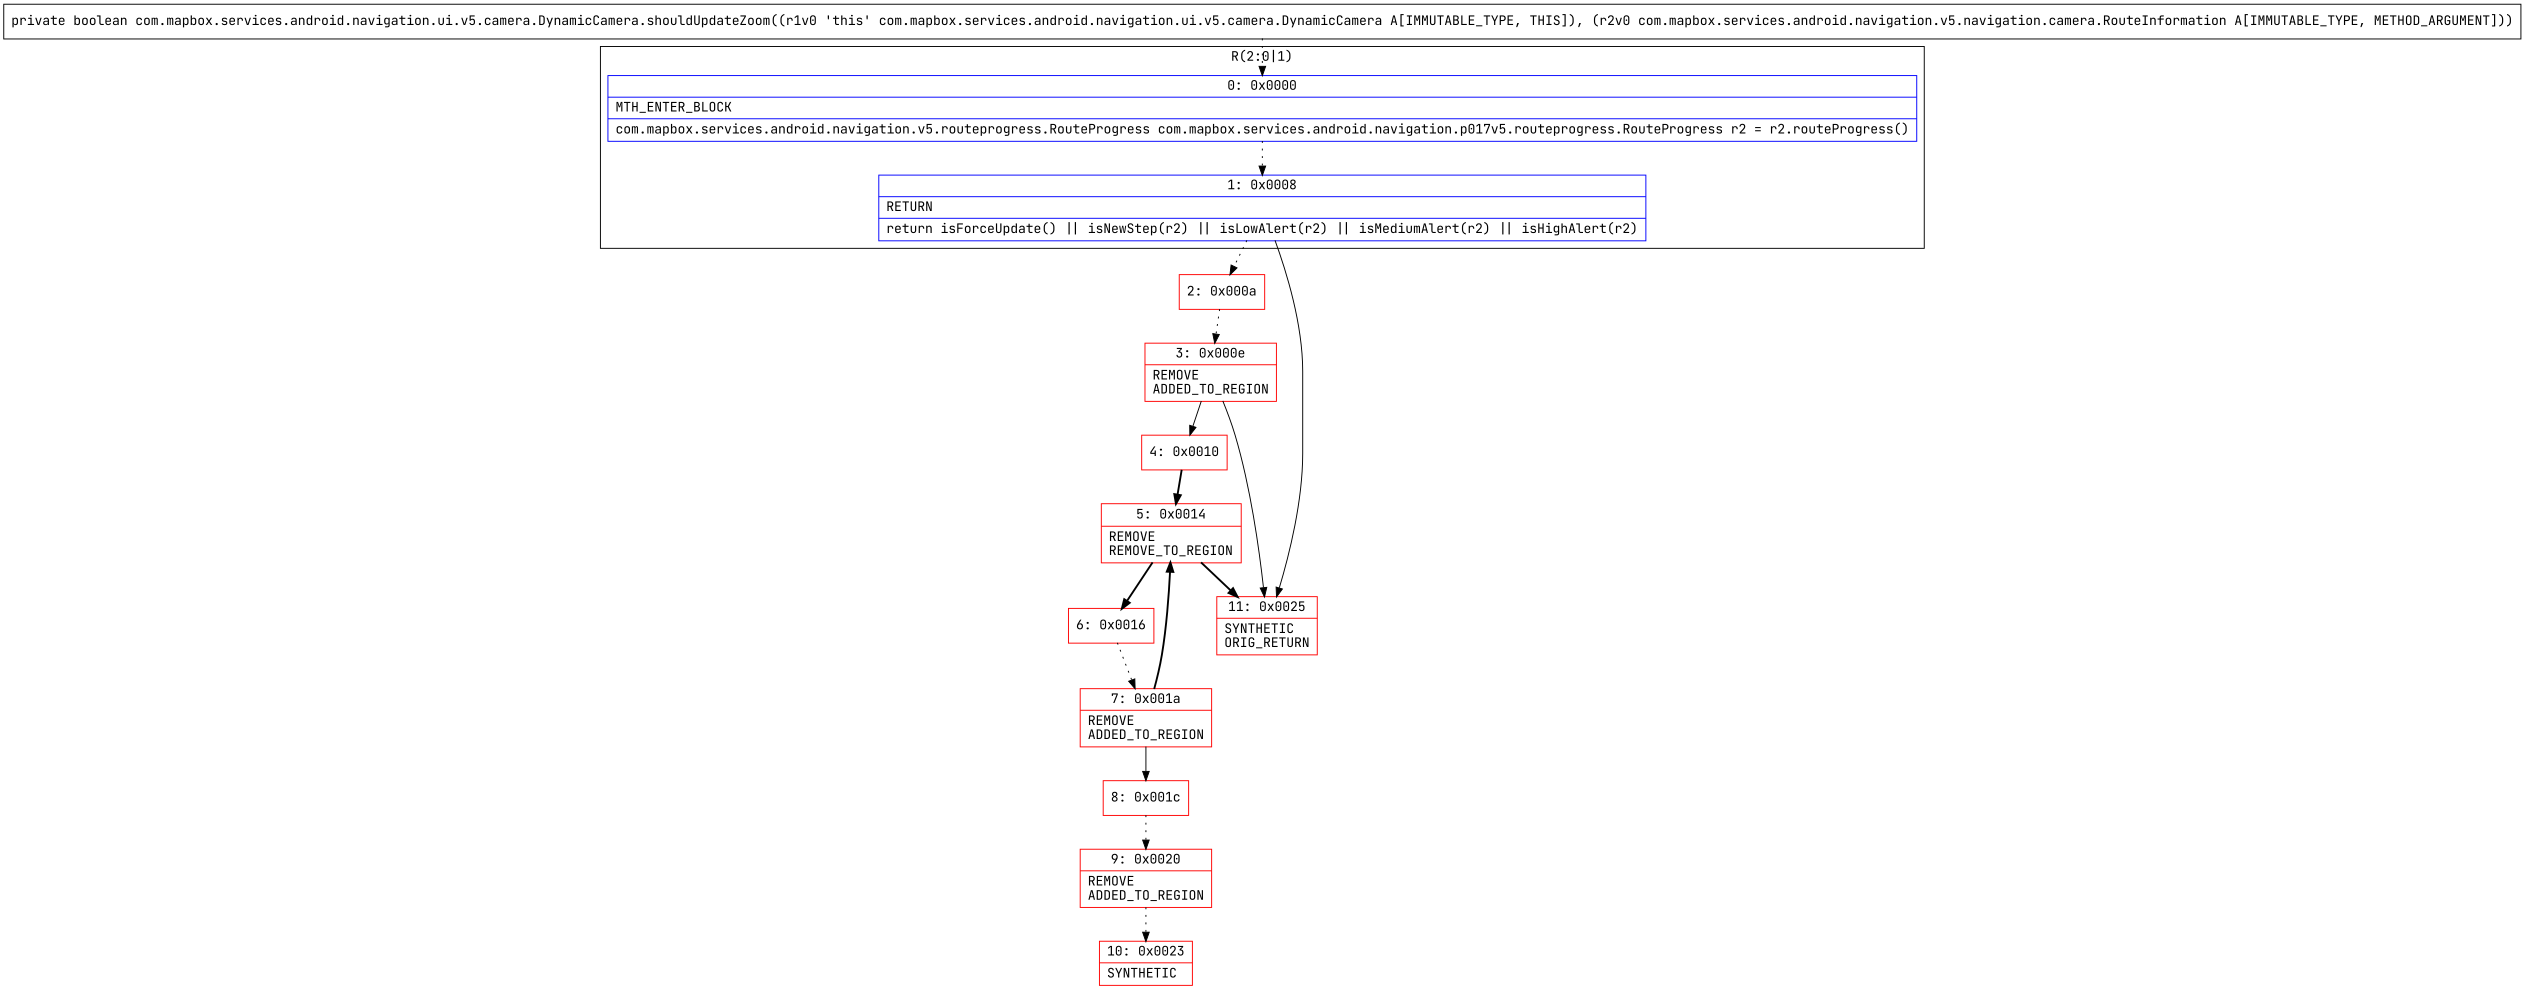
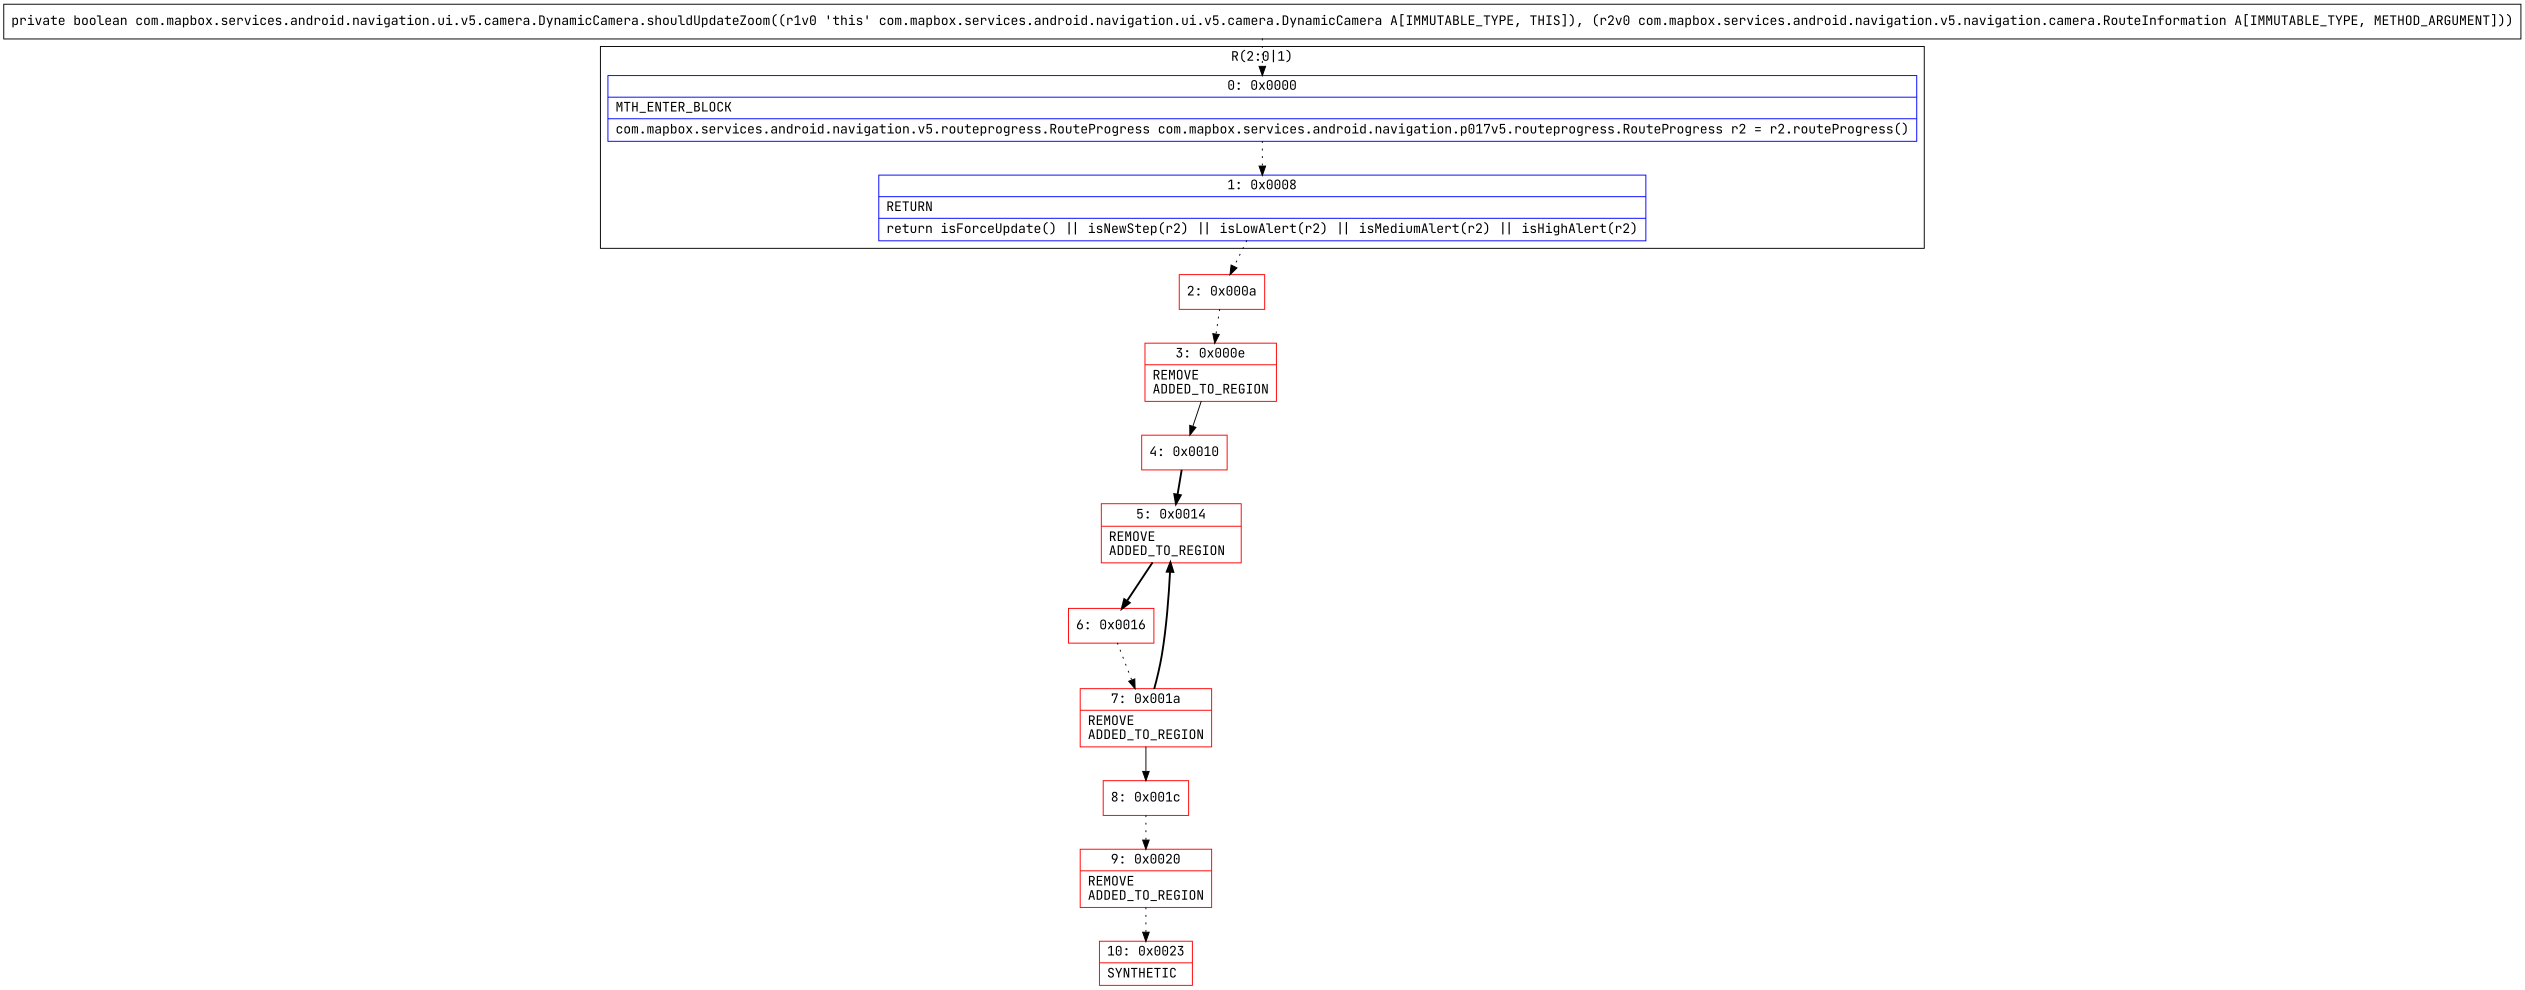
(1171, 551) -> (1167, 551)
(1267, 626) -> none
